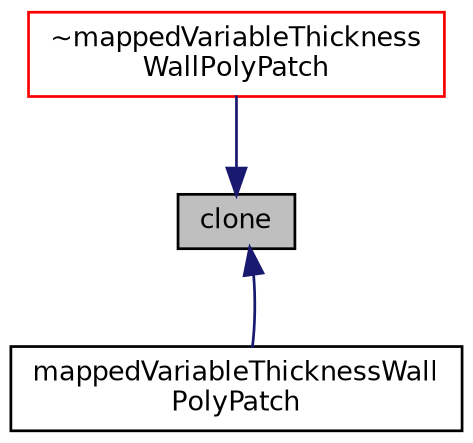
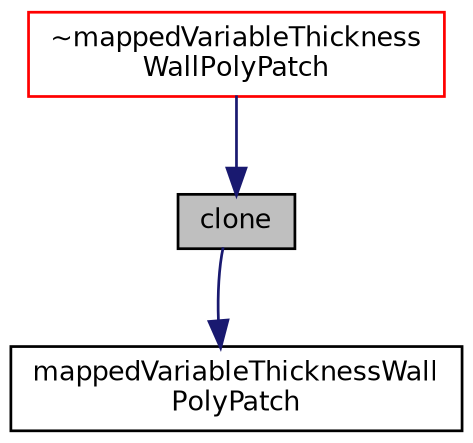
(255, 311) -> (219, 284)
